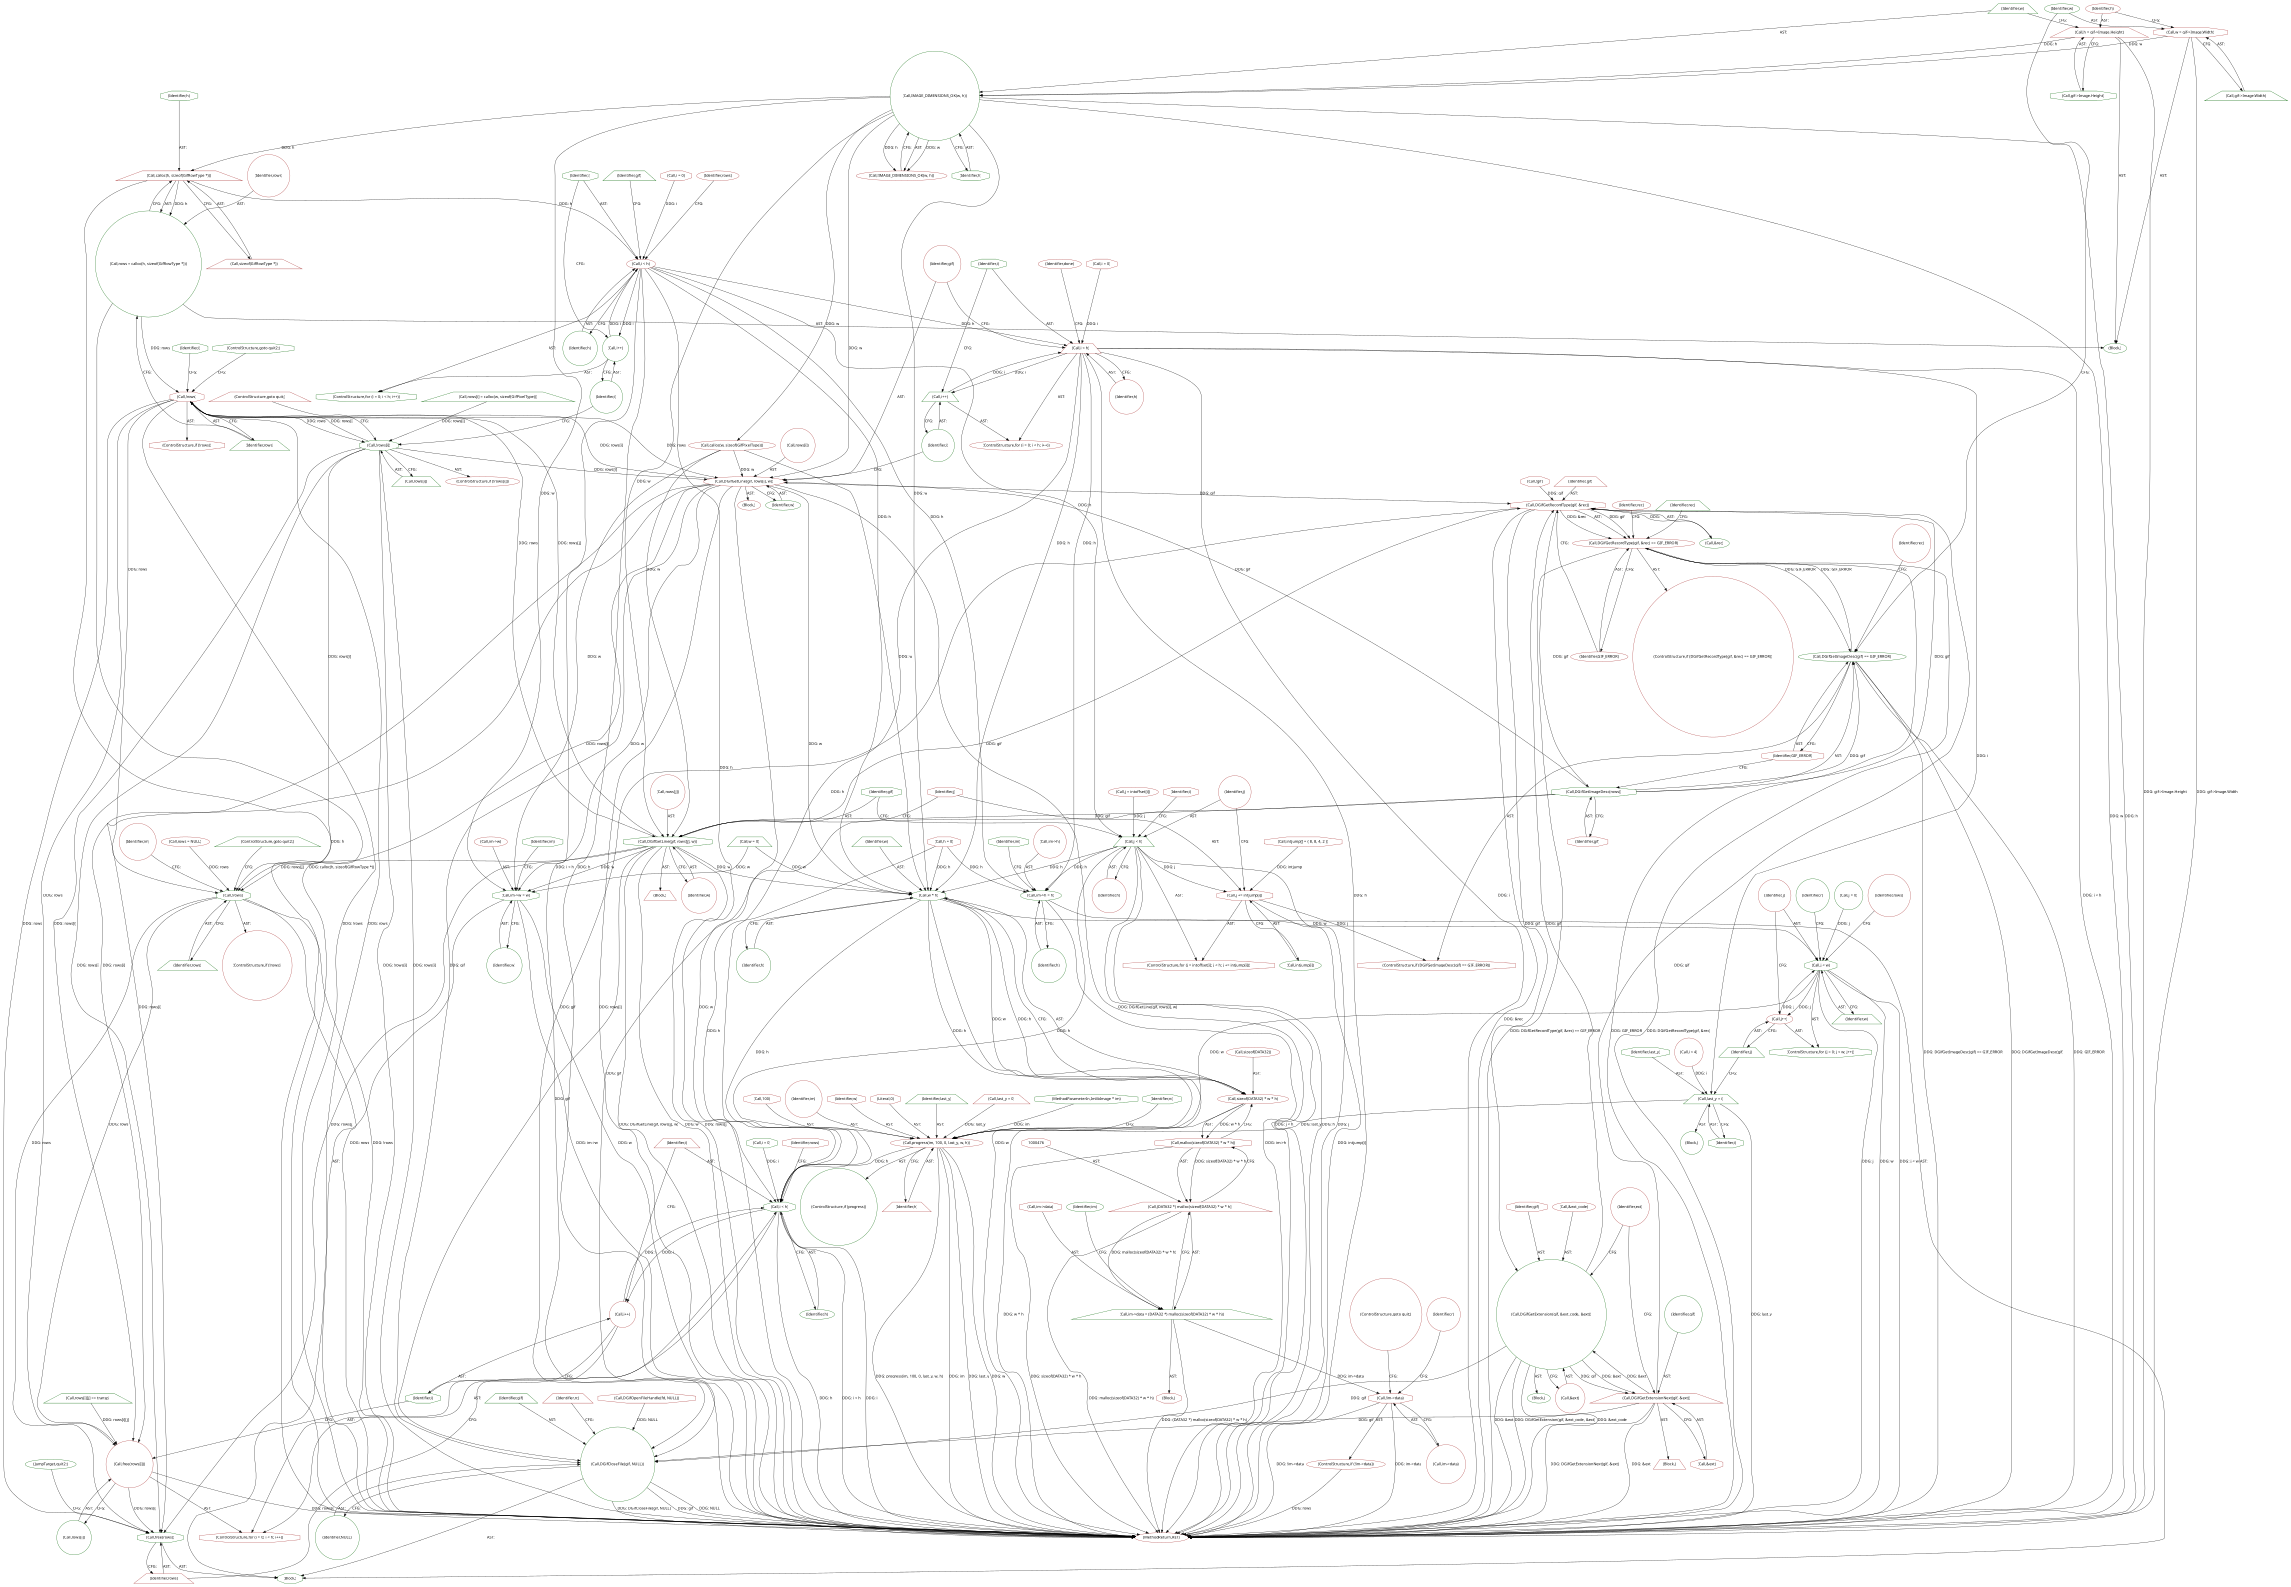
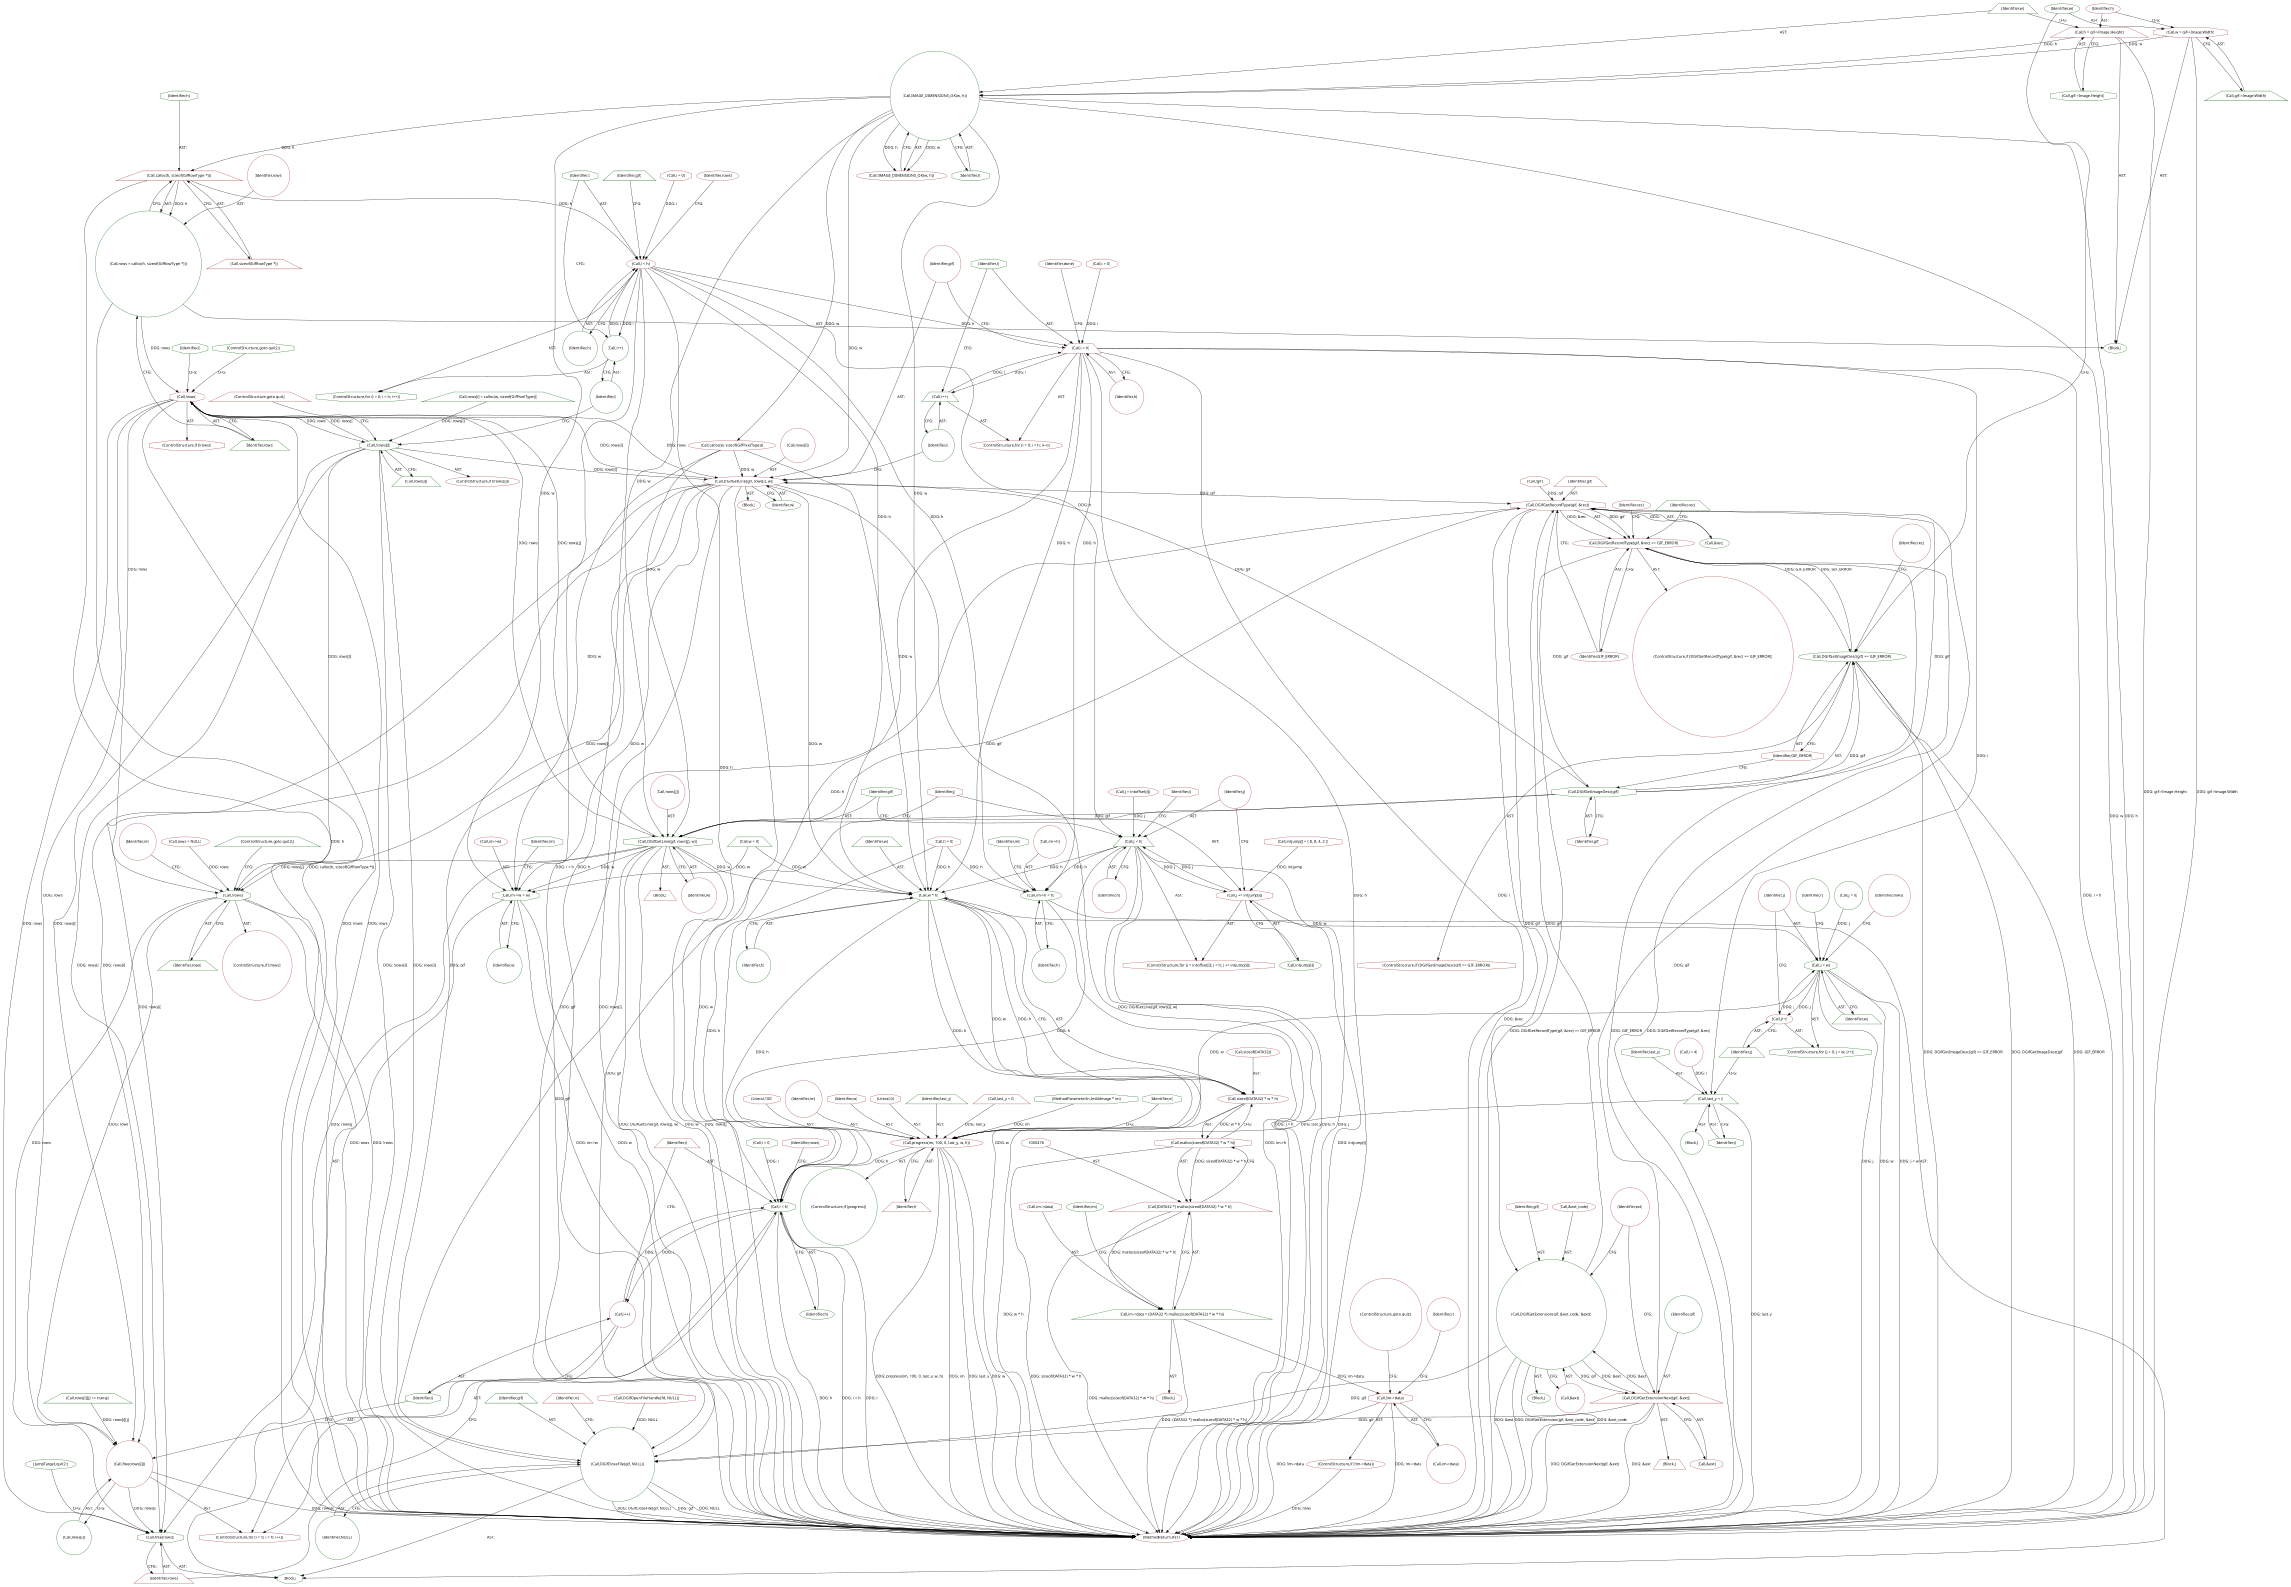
(1594, 792) -> (1594, 792)
(1346, 928) -> (1187, 872)
(762, 1099) -> (762, 1099)
